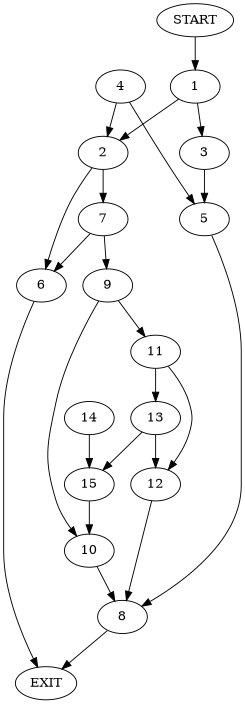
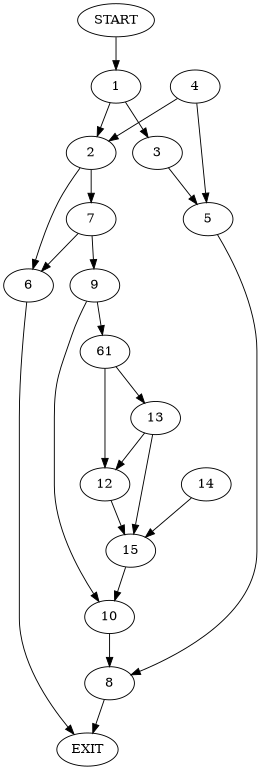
(156, 352) -> (105, 352)
(140, 546) -> (116, 513)
